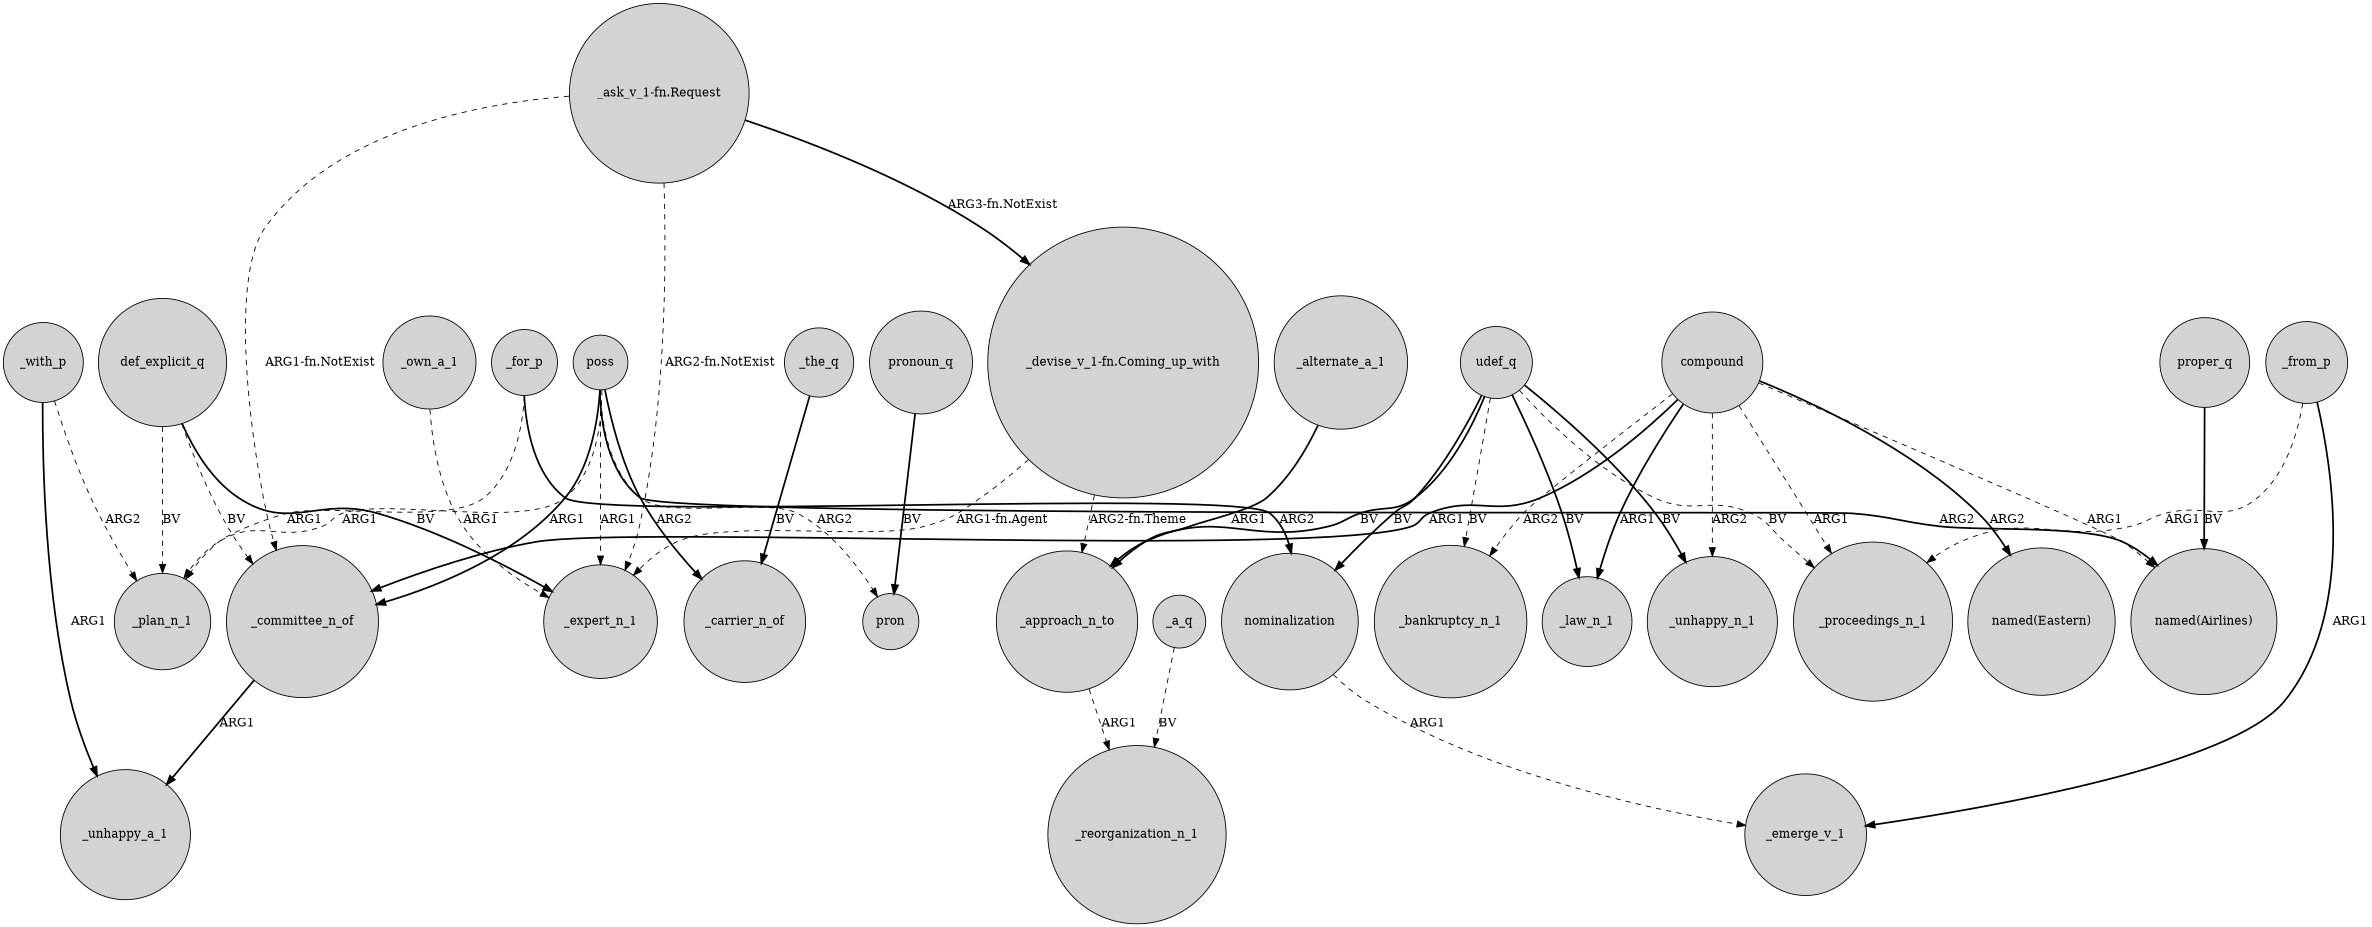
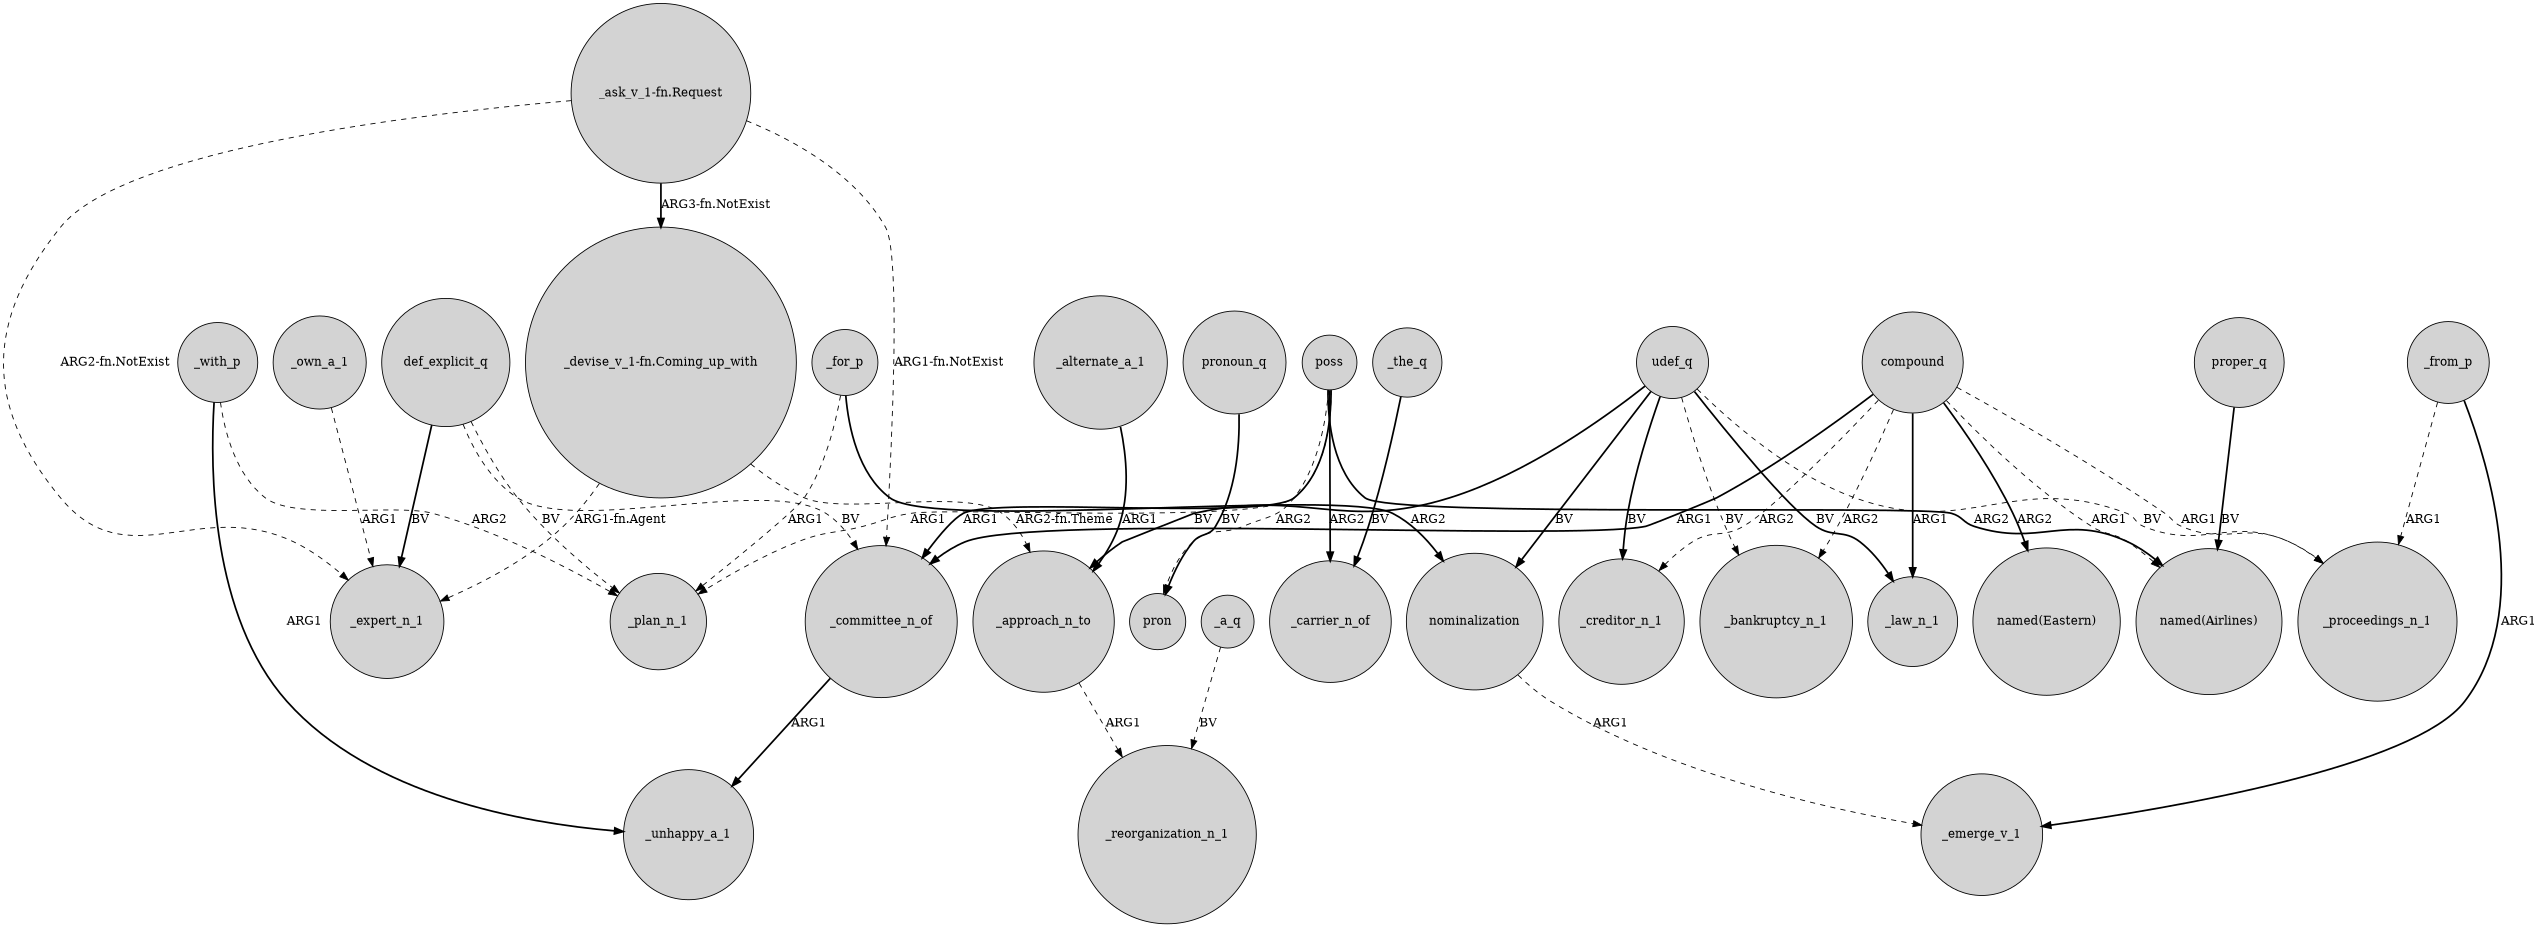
(601, 473) -> none
(1712, 622) -> (1622, 622)
